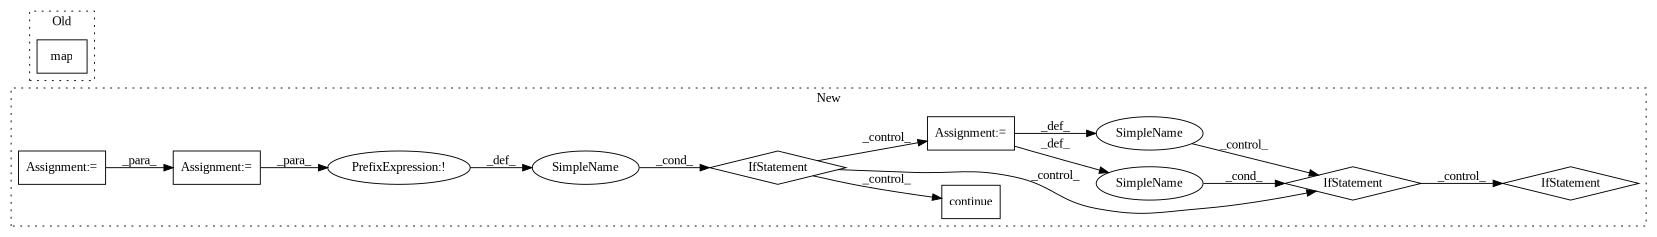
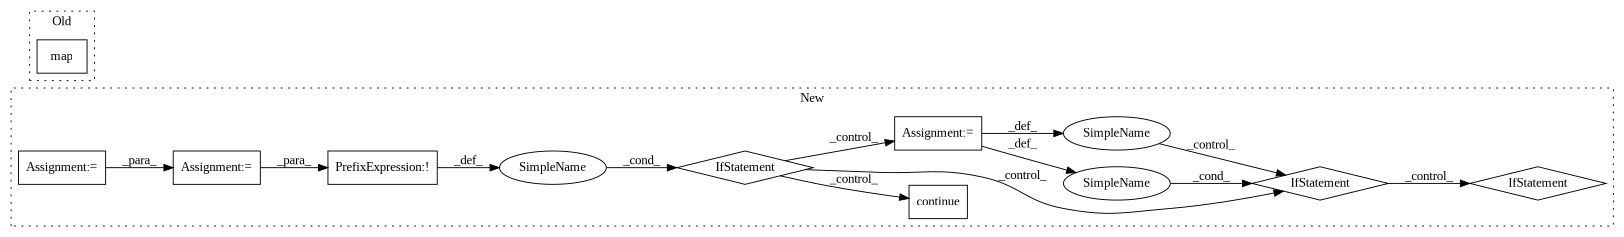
(399, 168) -> (383, 168)
